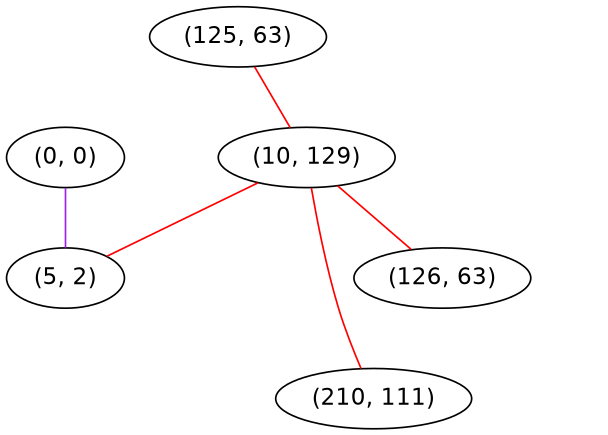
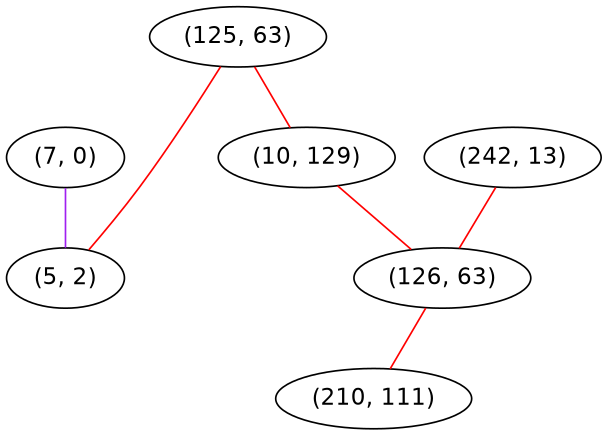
(65, 157) -> (65, 157)
none -> (513, 157)
(182, 220) -> (158, 161)
(331, 280) -> (408, 338)
